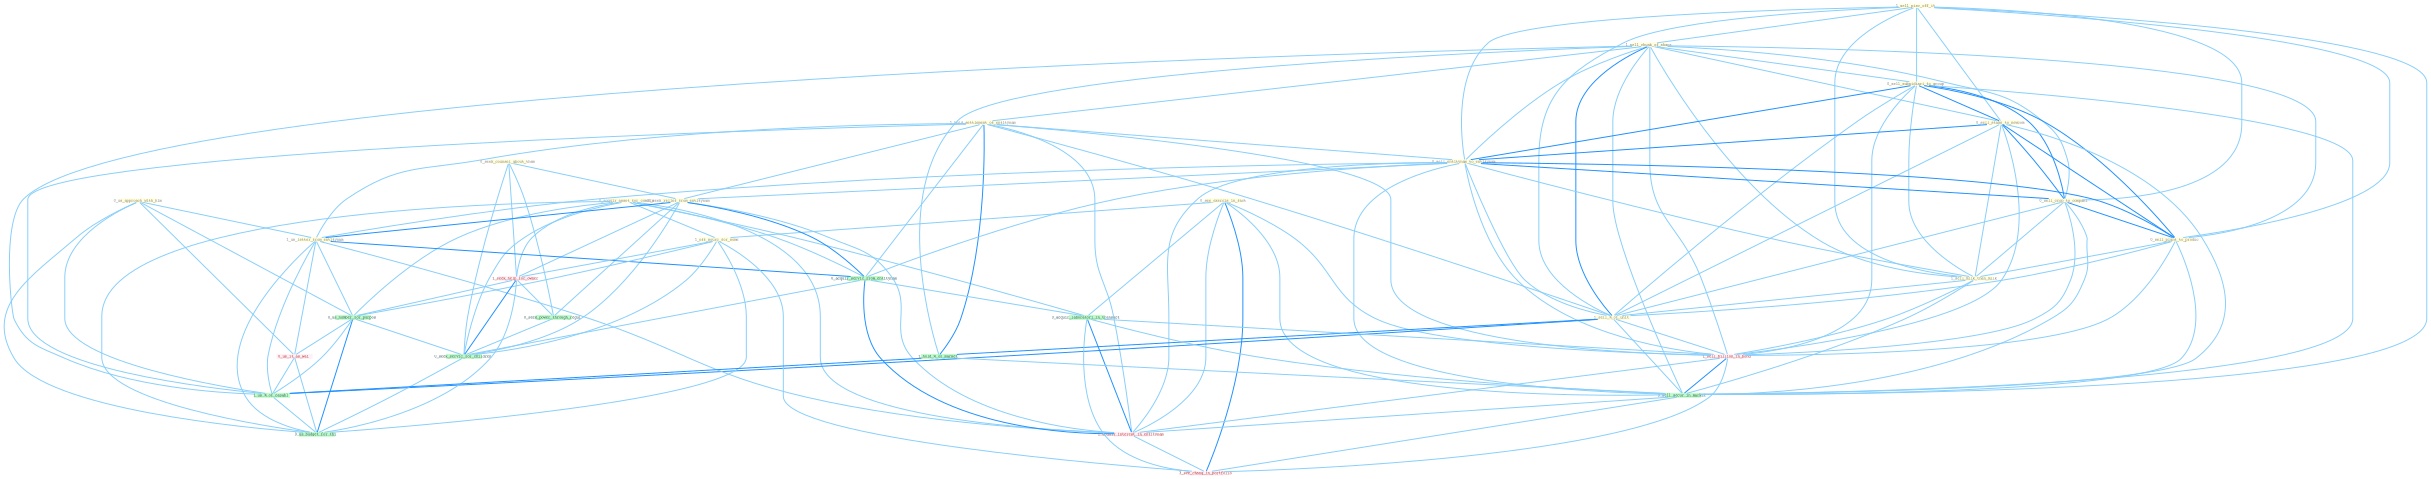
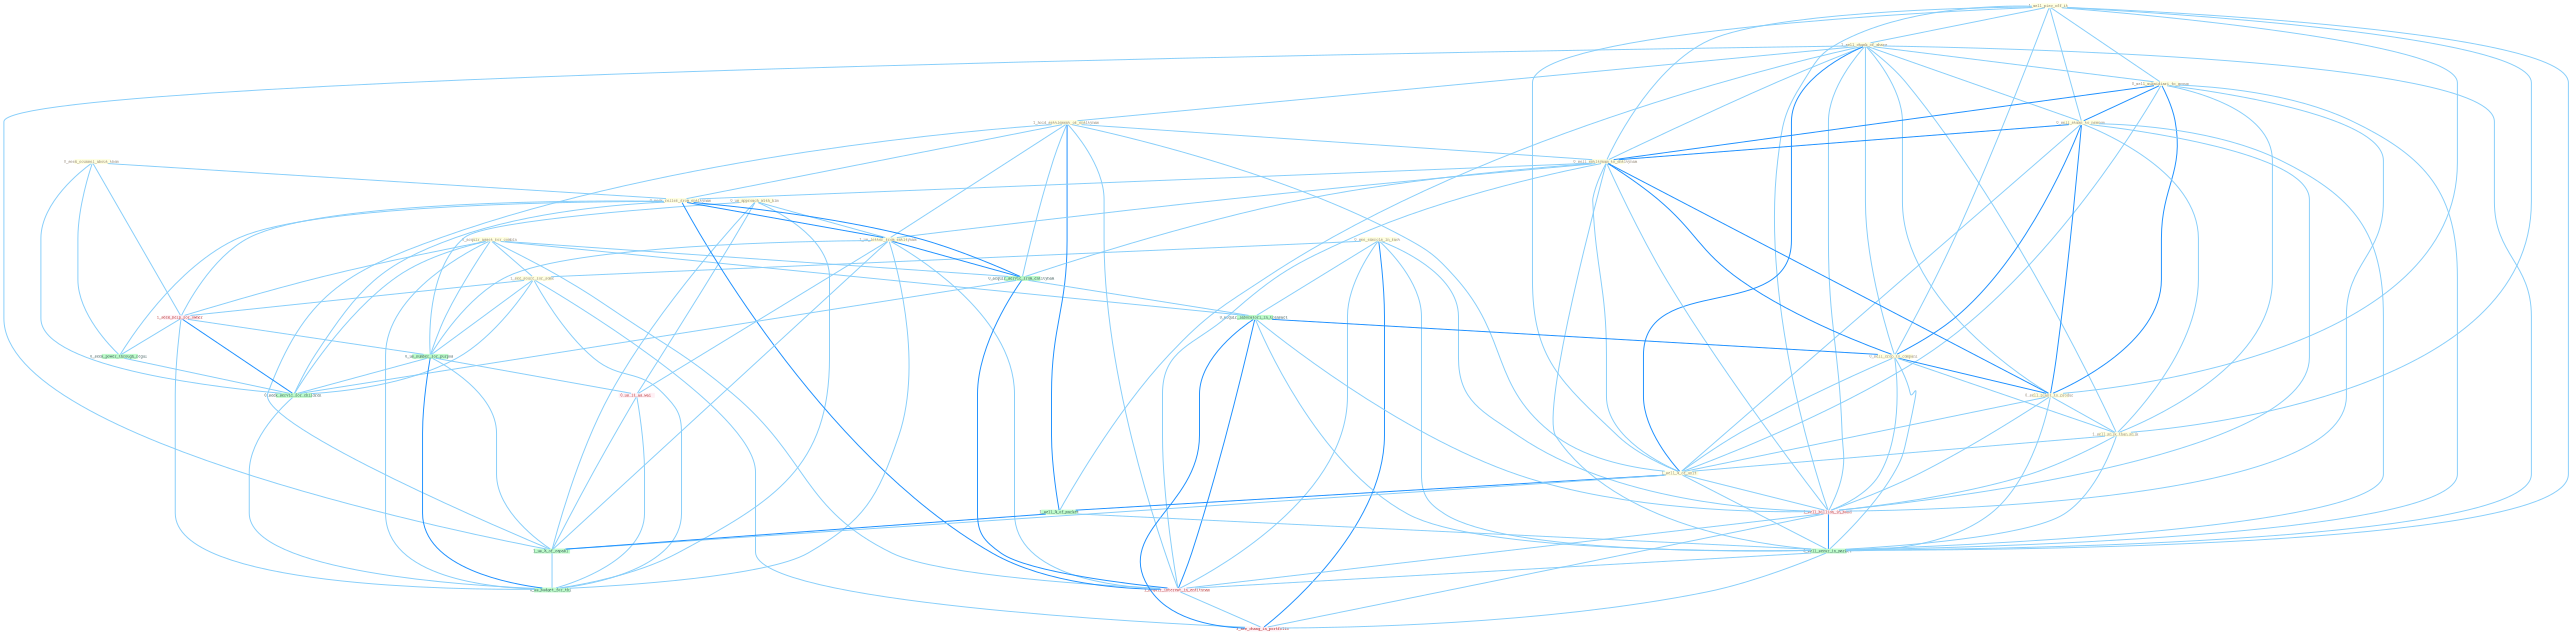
(2028, 121) -> (1575, 337)
(1391, 207) -> (1777, 170)
(1705, 223) -> none
(717, 240) -> (534, 278)
(901, 317) -> (874, 461)
(939, 356) -> (1059, 512)
(944, 359) -> (1061, 516)
(1098, 424) -> (1180, 491)
